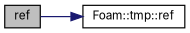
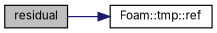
(23, 17) -> (36, 17)
